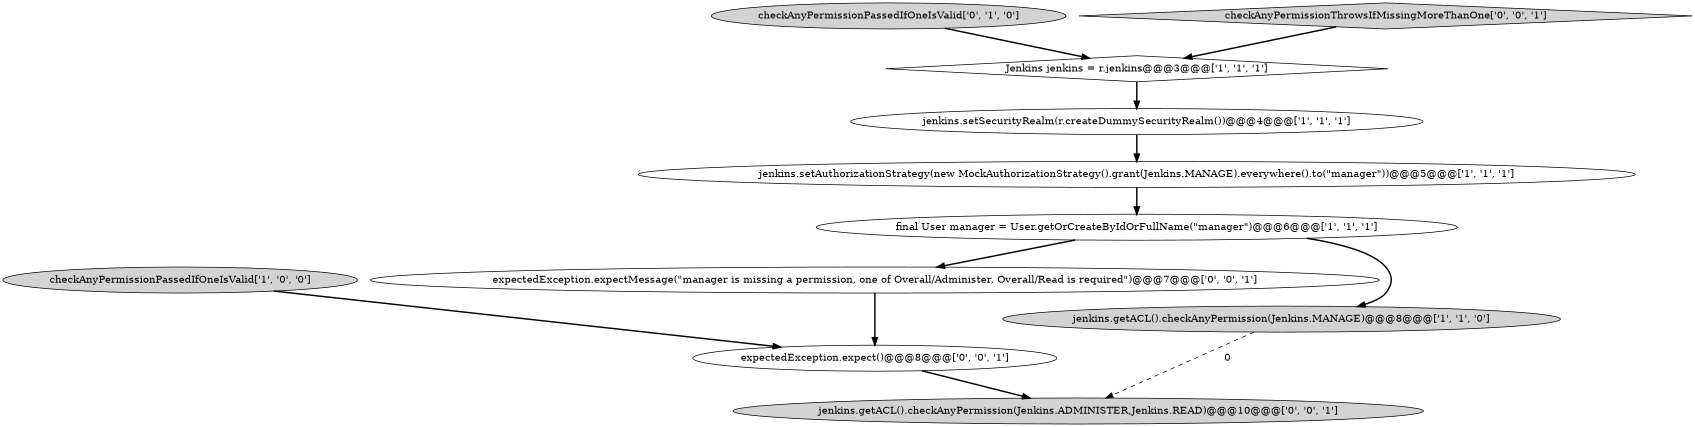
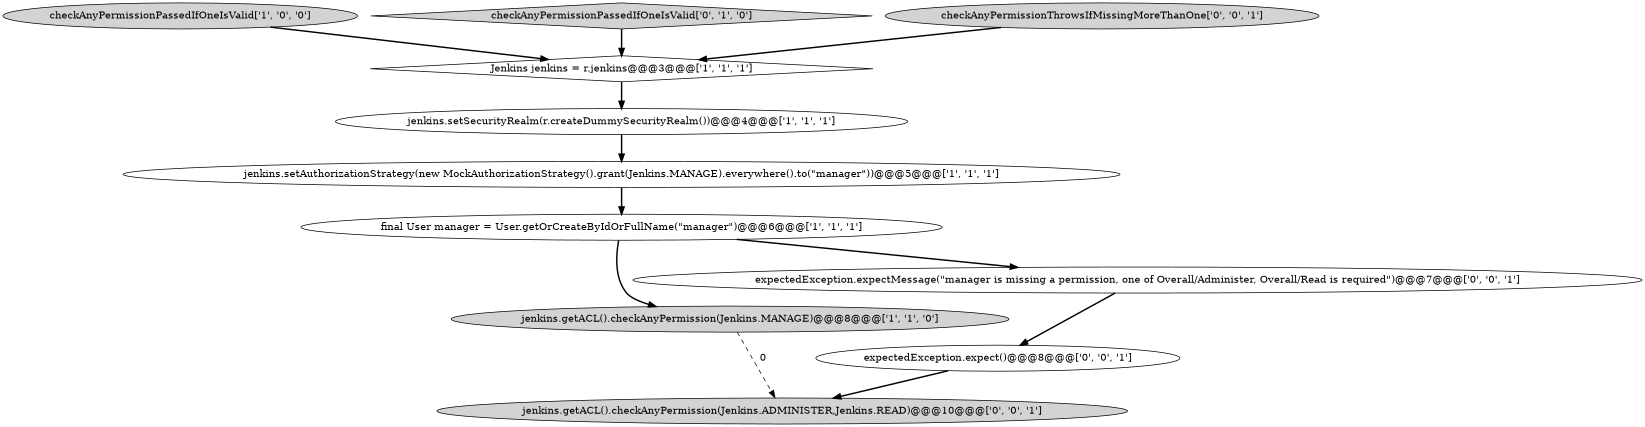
(889, 16) -> (622, 16)
(1386, 16) -> (1102, 16)
(523, 319) -> (406, 43)
